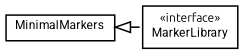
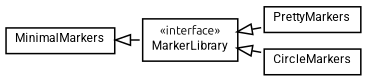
none -> (313, 19)
none -> (313, 61)
